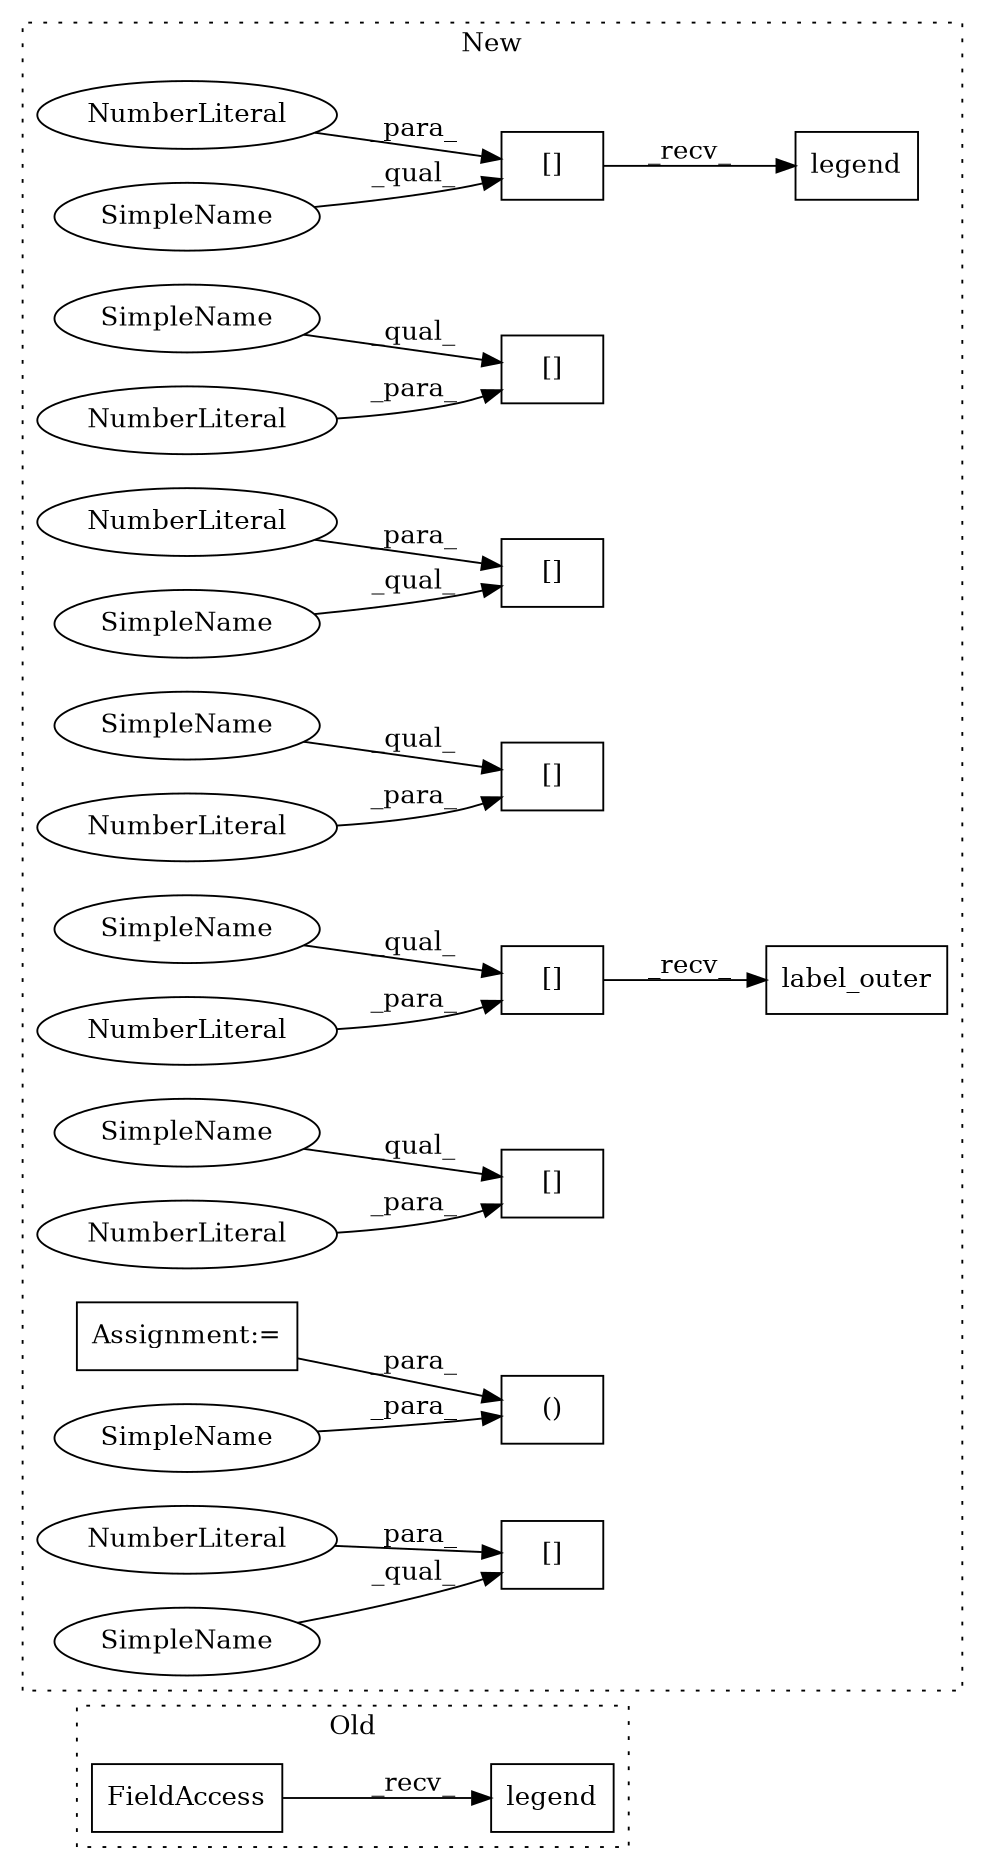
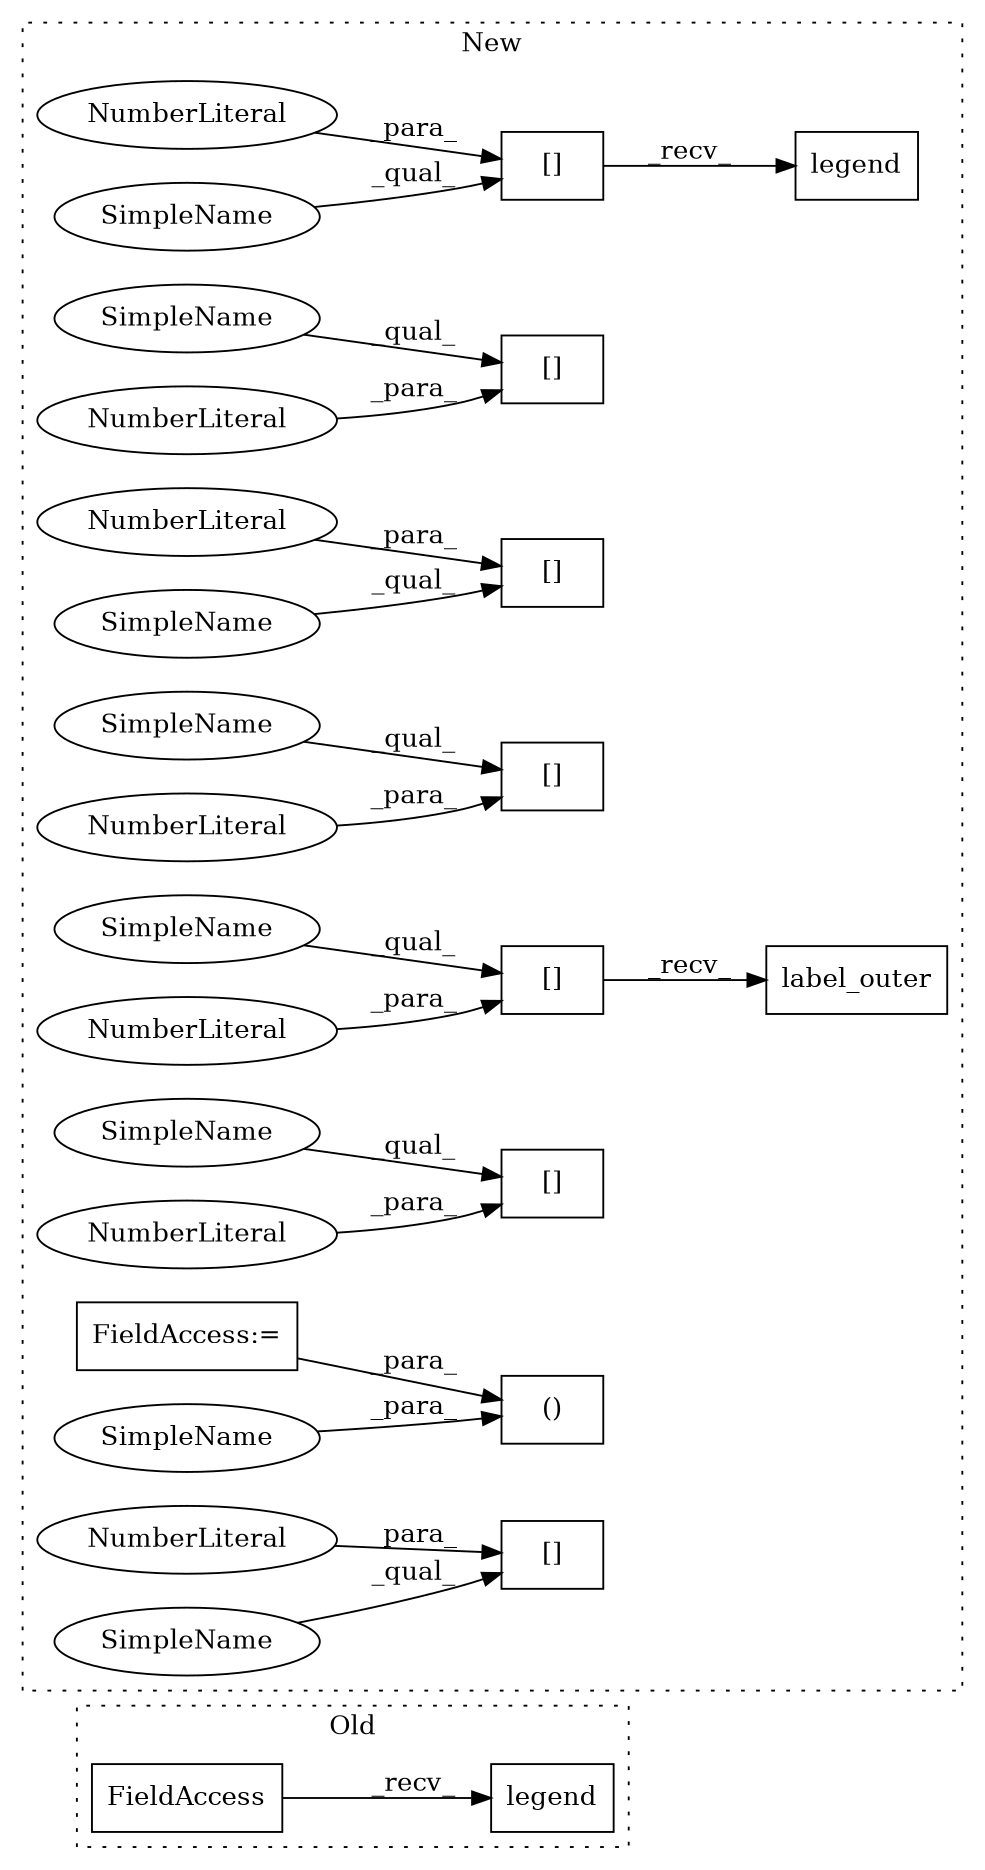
(187, 1336) -> (187, 1336)
